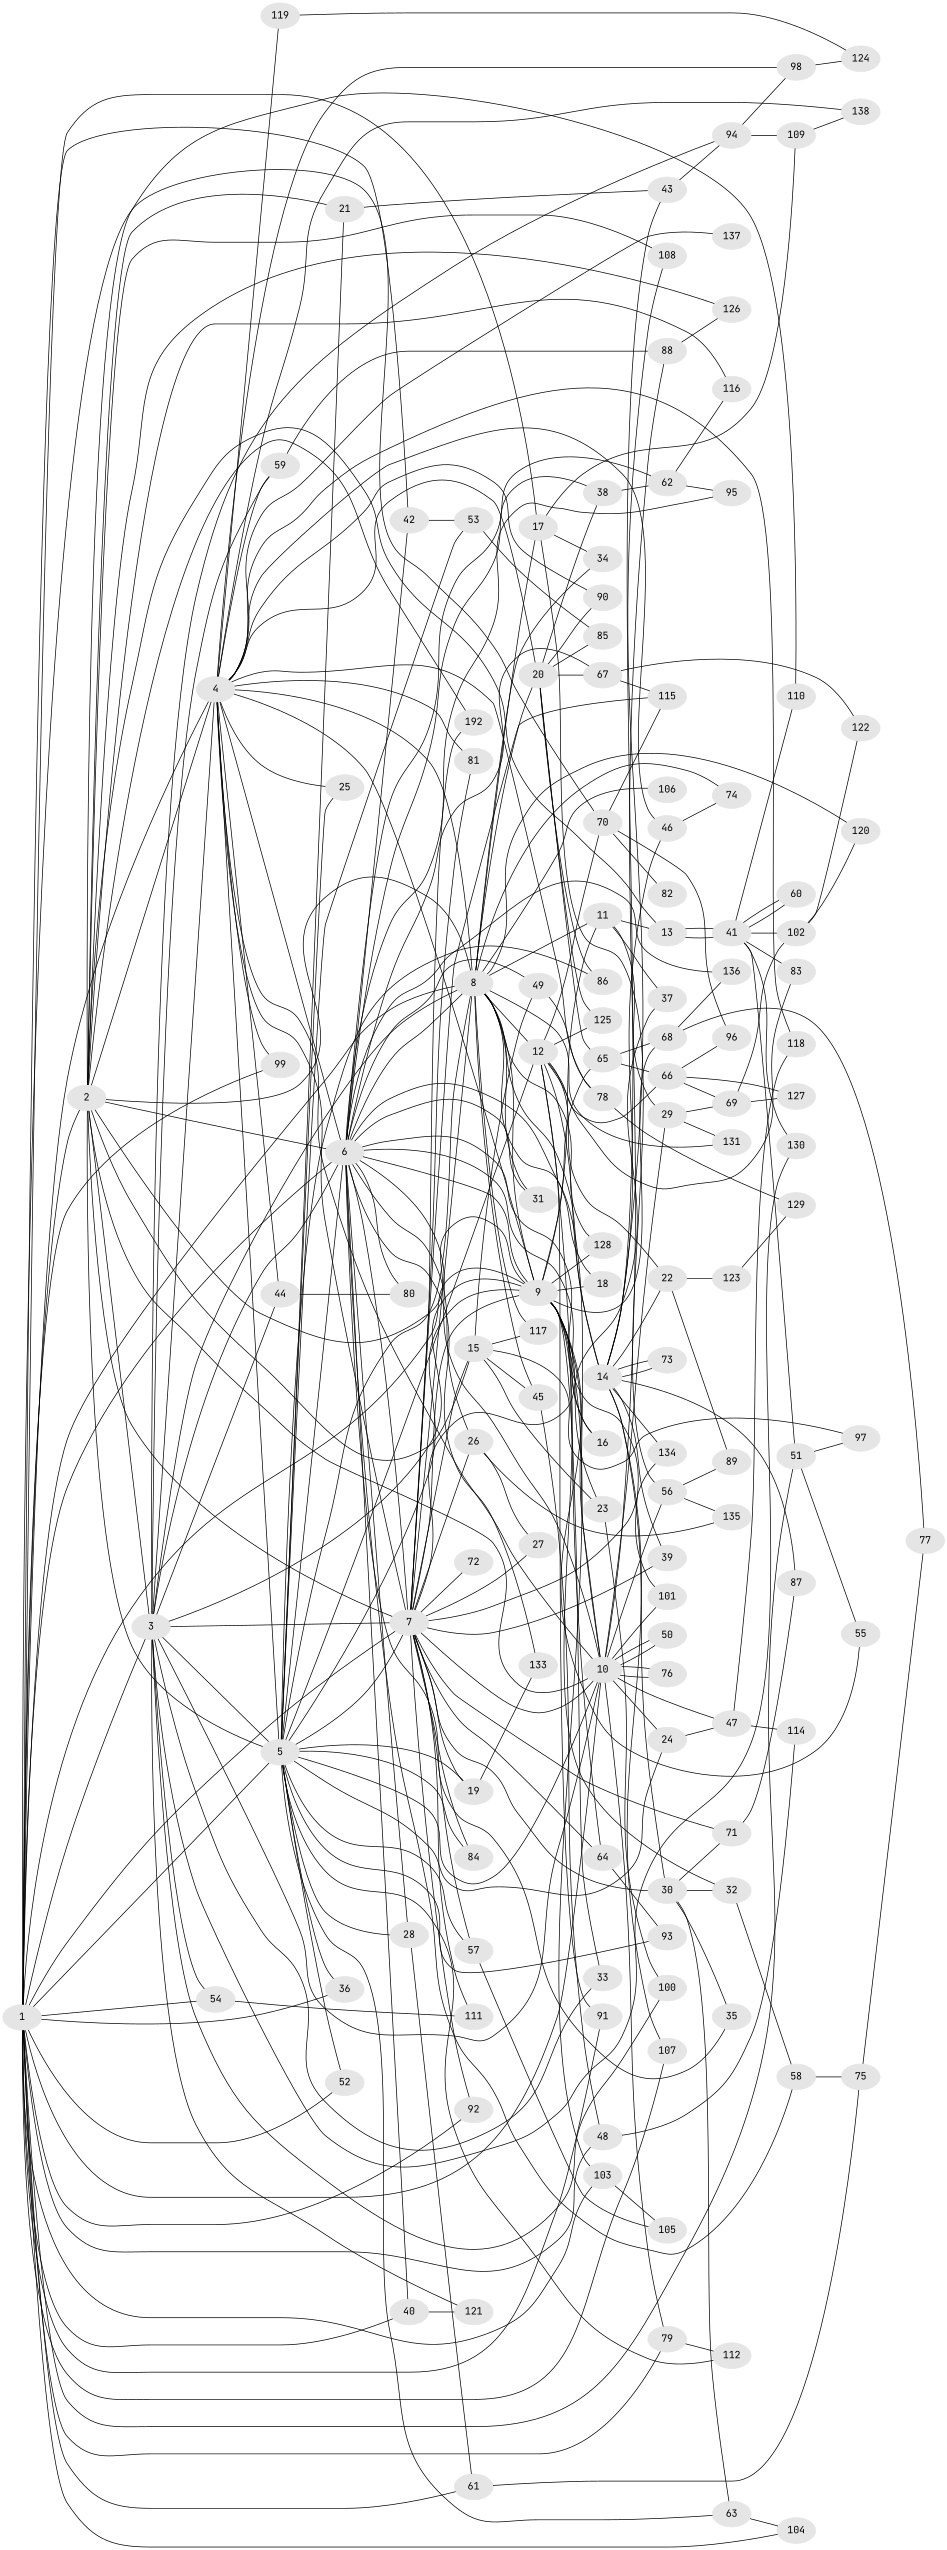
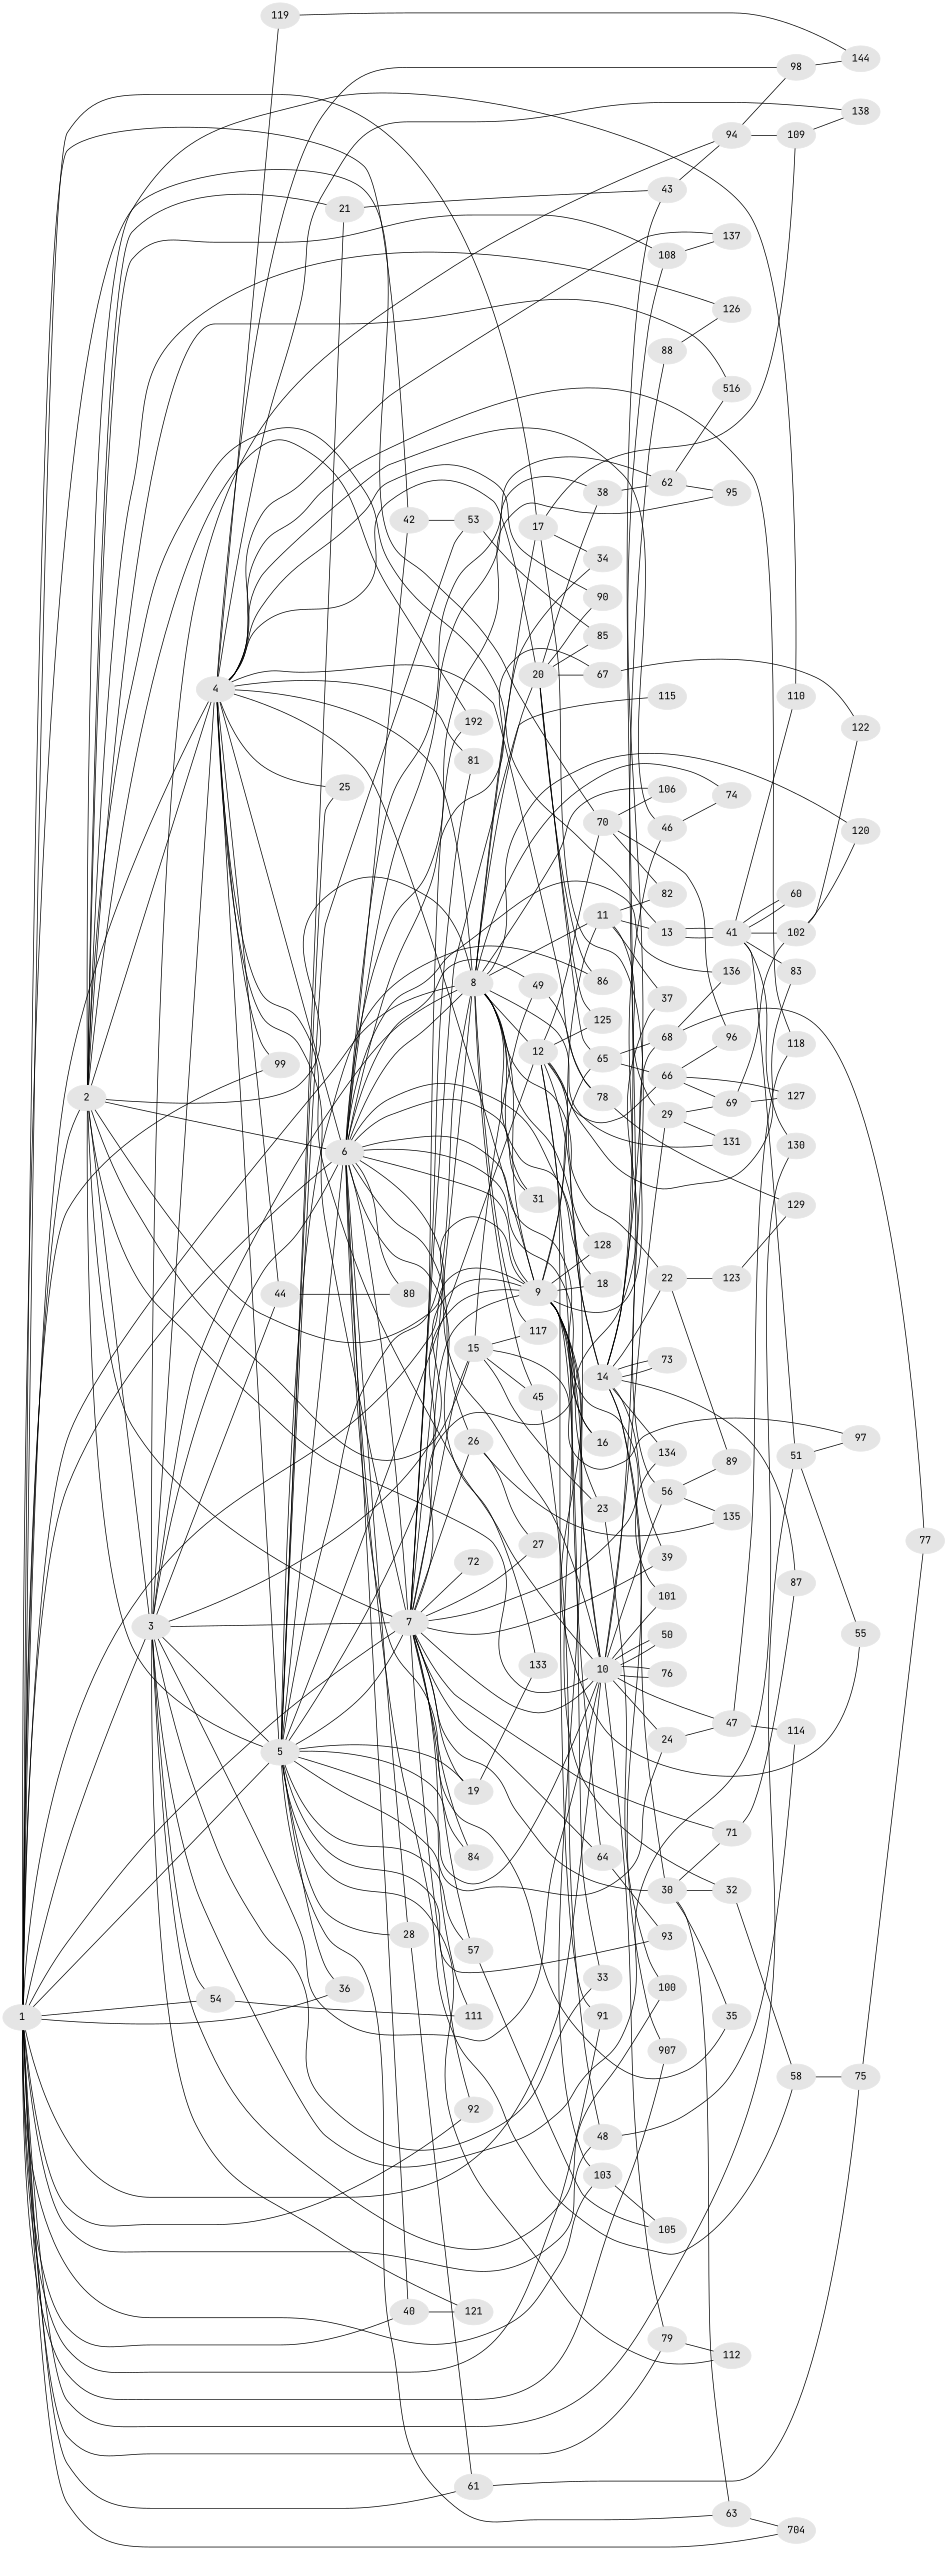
(861, 59) -> (861, 59)
none -> (700, 246)
(732, 389) -> (732, 389)
(280, 466) -> none
(635, 686) -> none
(644, 742) -> (639, 804)
none -> (635, 905)
(667, 2051) -> (667, 2051)
(345, 2083) -> none
(796, 2531) -> (796, 2531)
